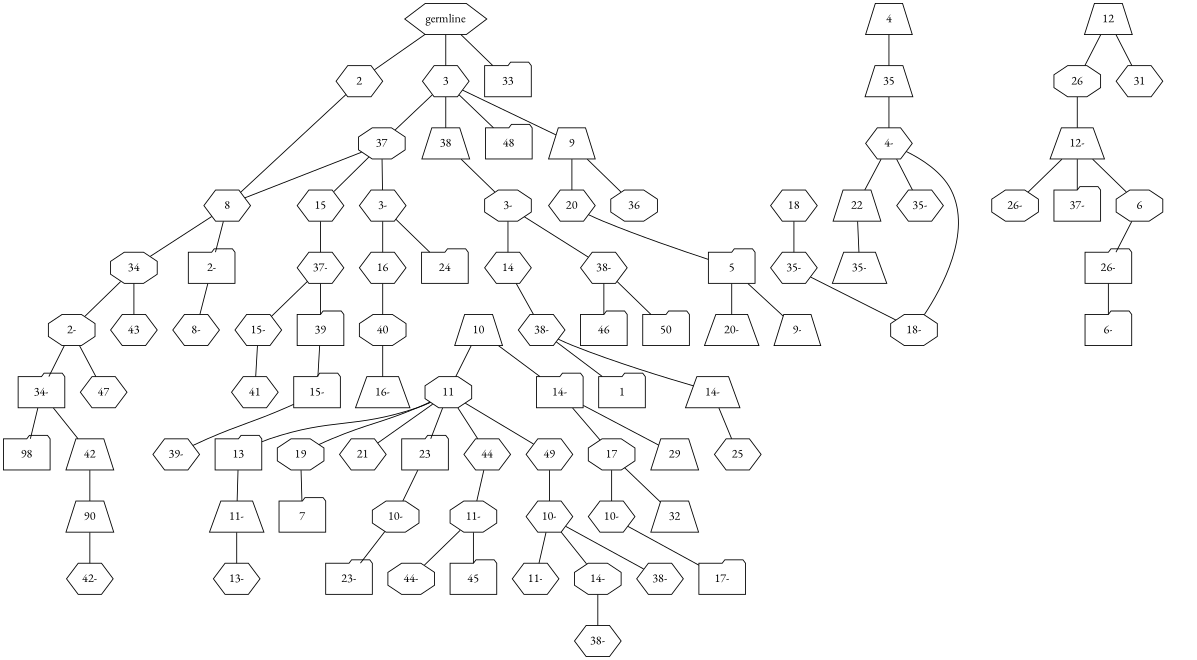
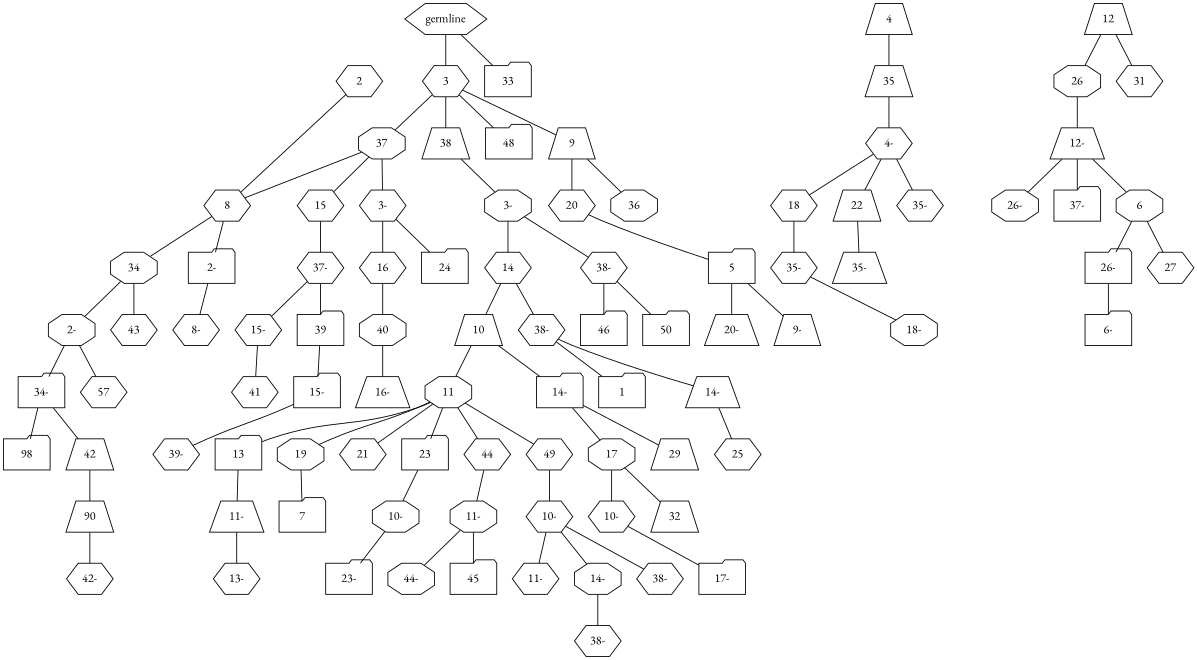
(400, 52) -> none
(958, 225) -> (841, 175)
none -> (1171, 268)
none -> (493, 299)
(104, 392) -> (104, 392)
